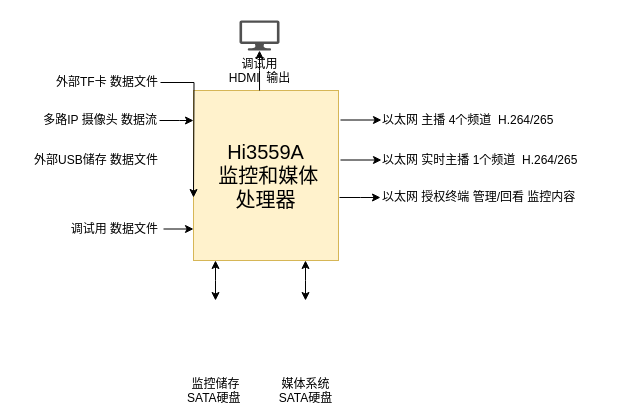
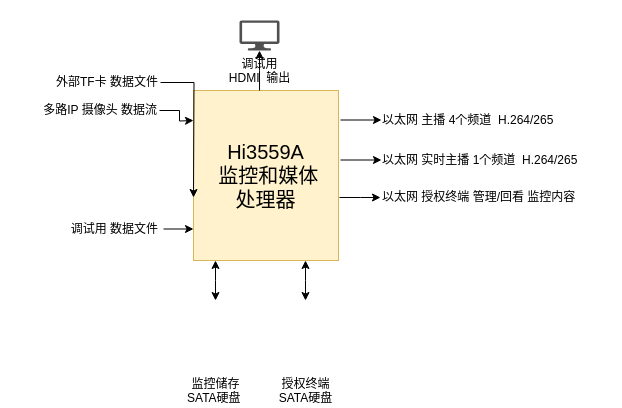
(100, 121) -> (100, 111)
(91, 161) -> none
(306, 392) -> (306, 392)
